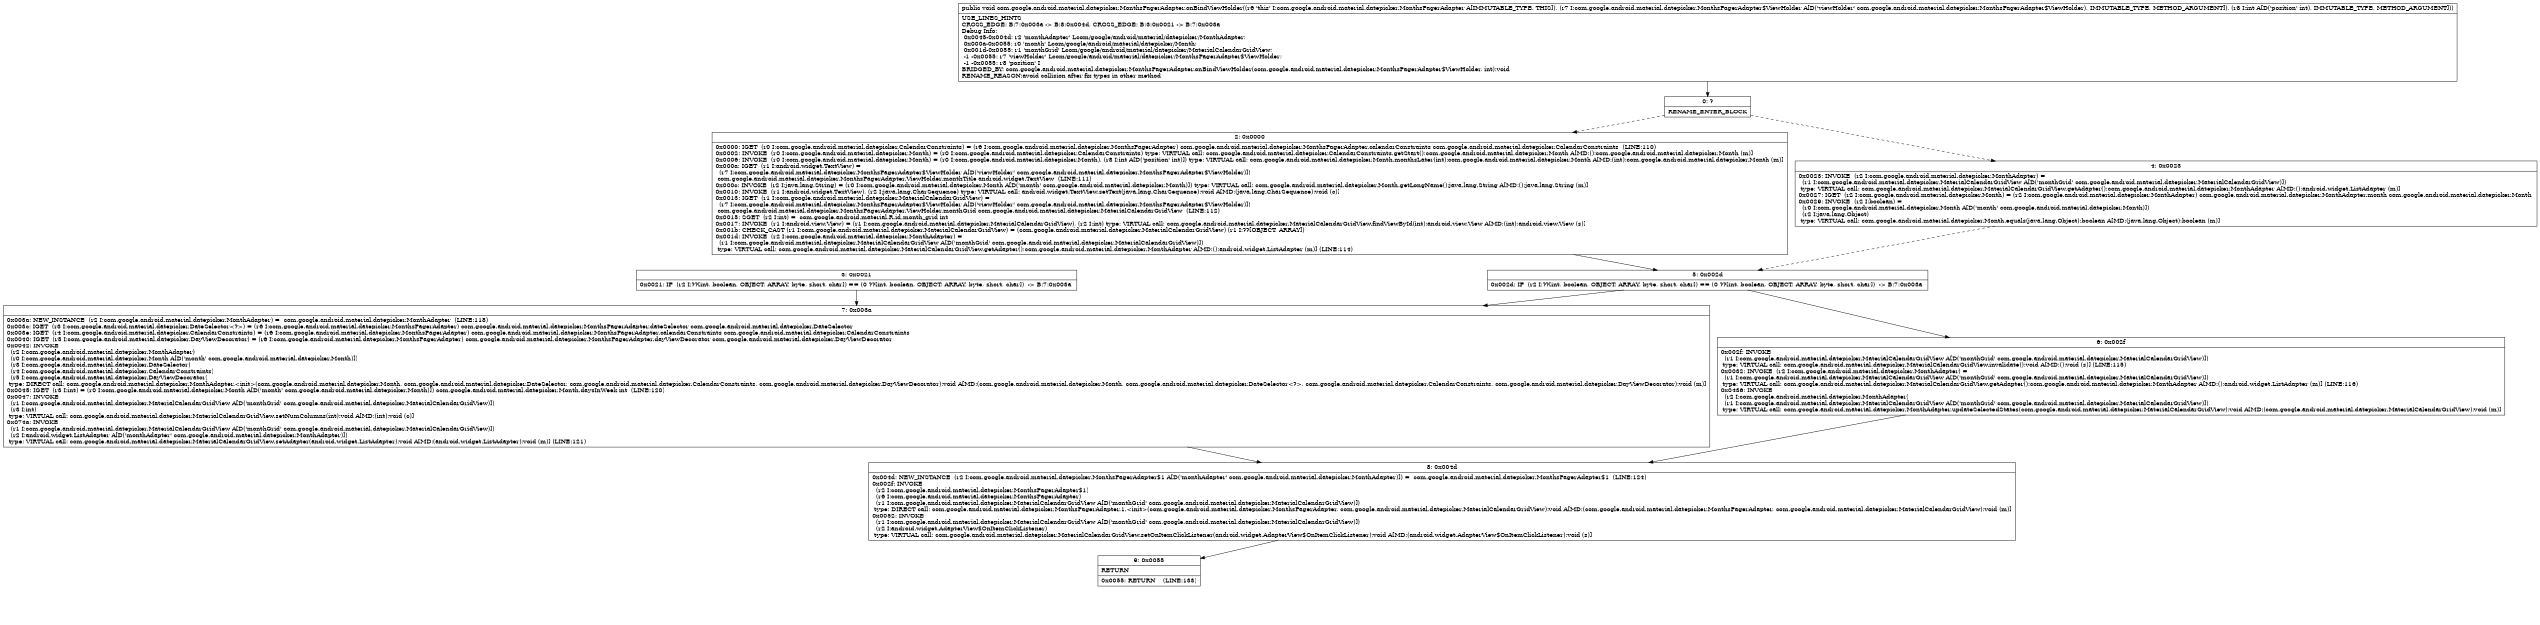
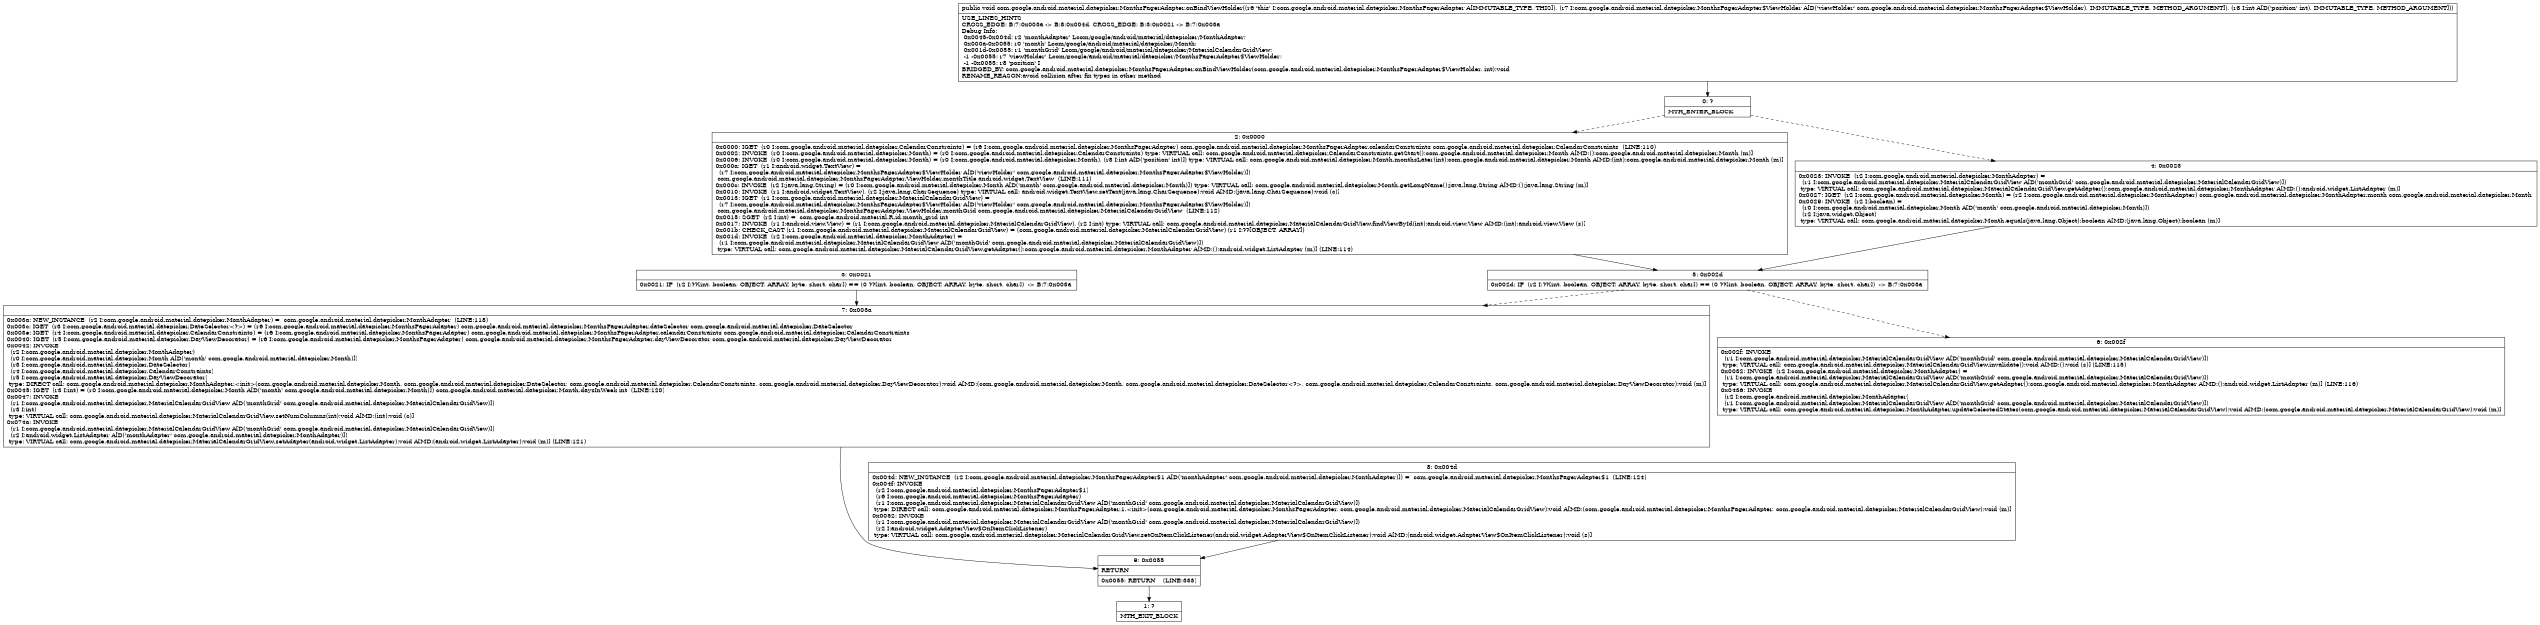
(1708, 112) -> (1701, 112)
(1834, 214) -> (1838, 214)
(1879, 248) -> (1879, 248)
(1556, 298) -> (1556, 298)
(1846, 313) -> (1846, 313)
(1779, 438) -> none
(1222, 454) -> (929, 556)
(899, 484) -> (899, 484)
(1149, 581) -> (1149, 581)
none -> (1149, 611)
